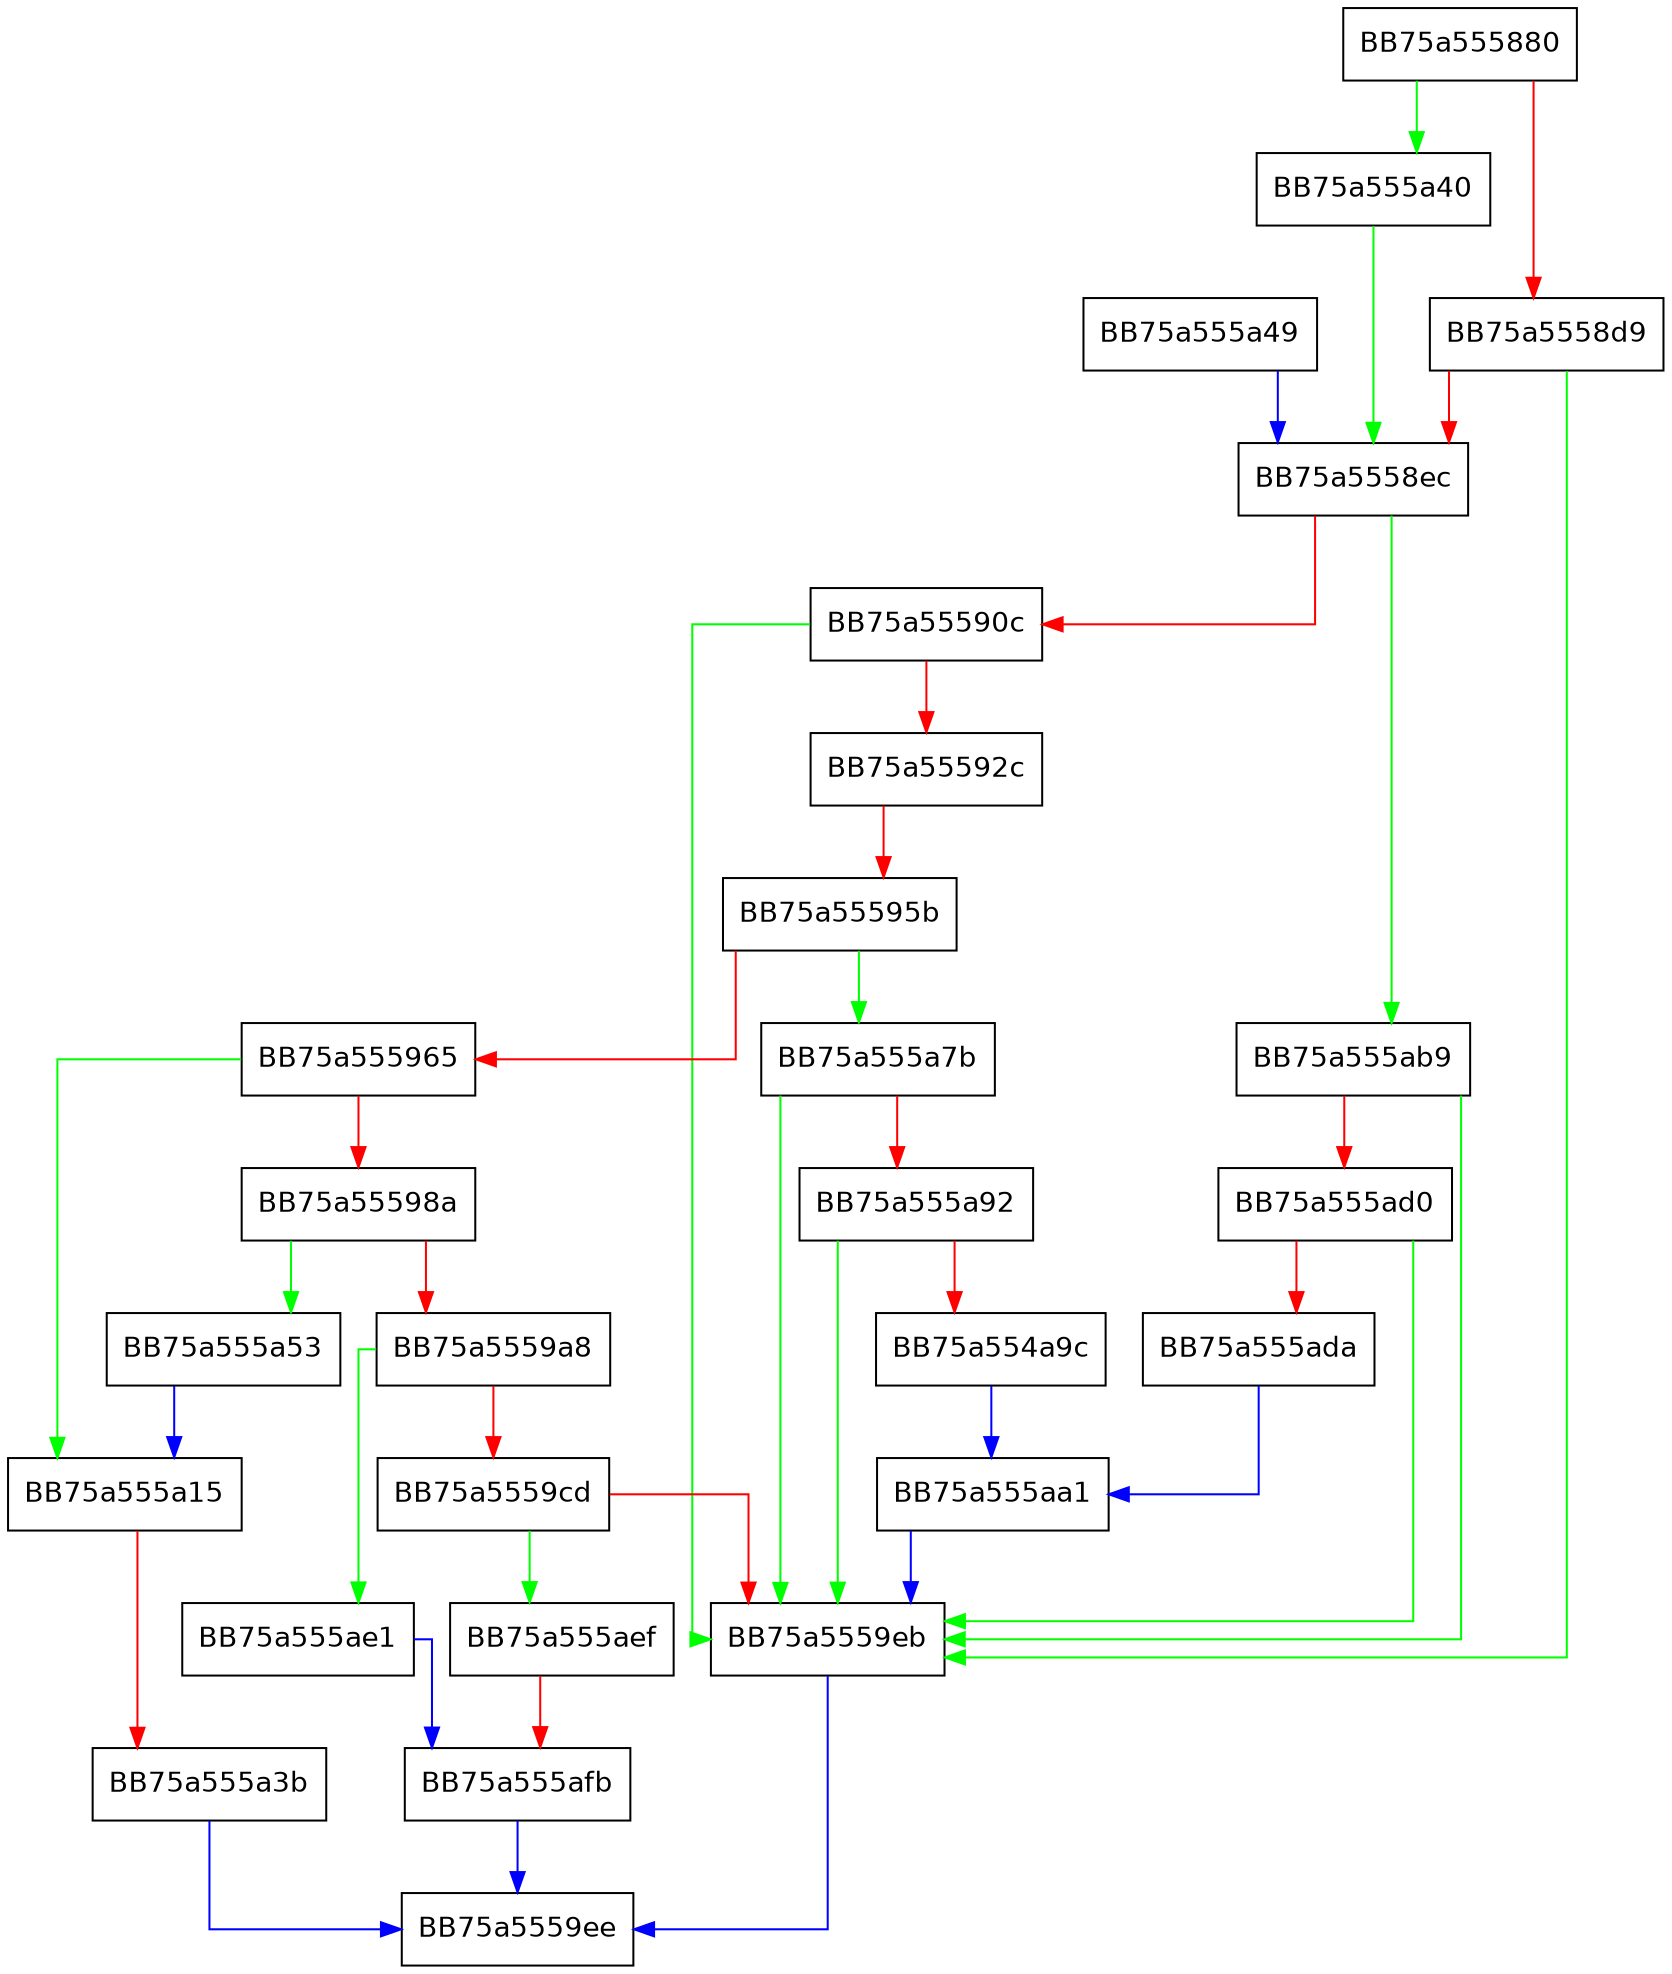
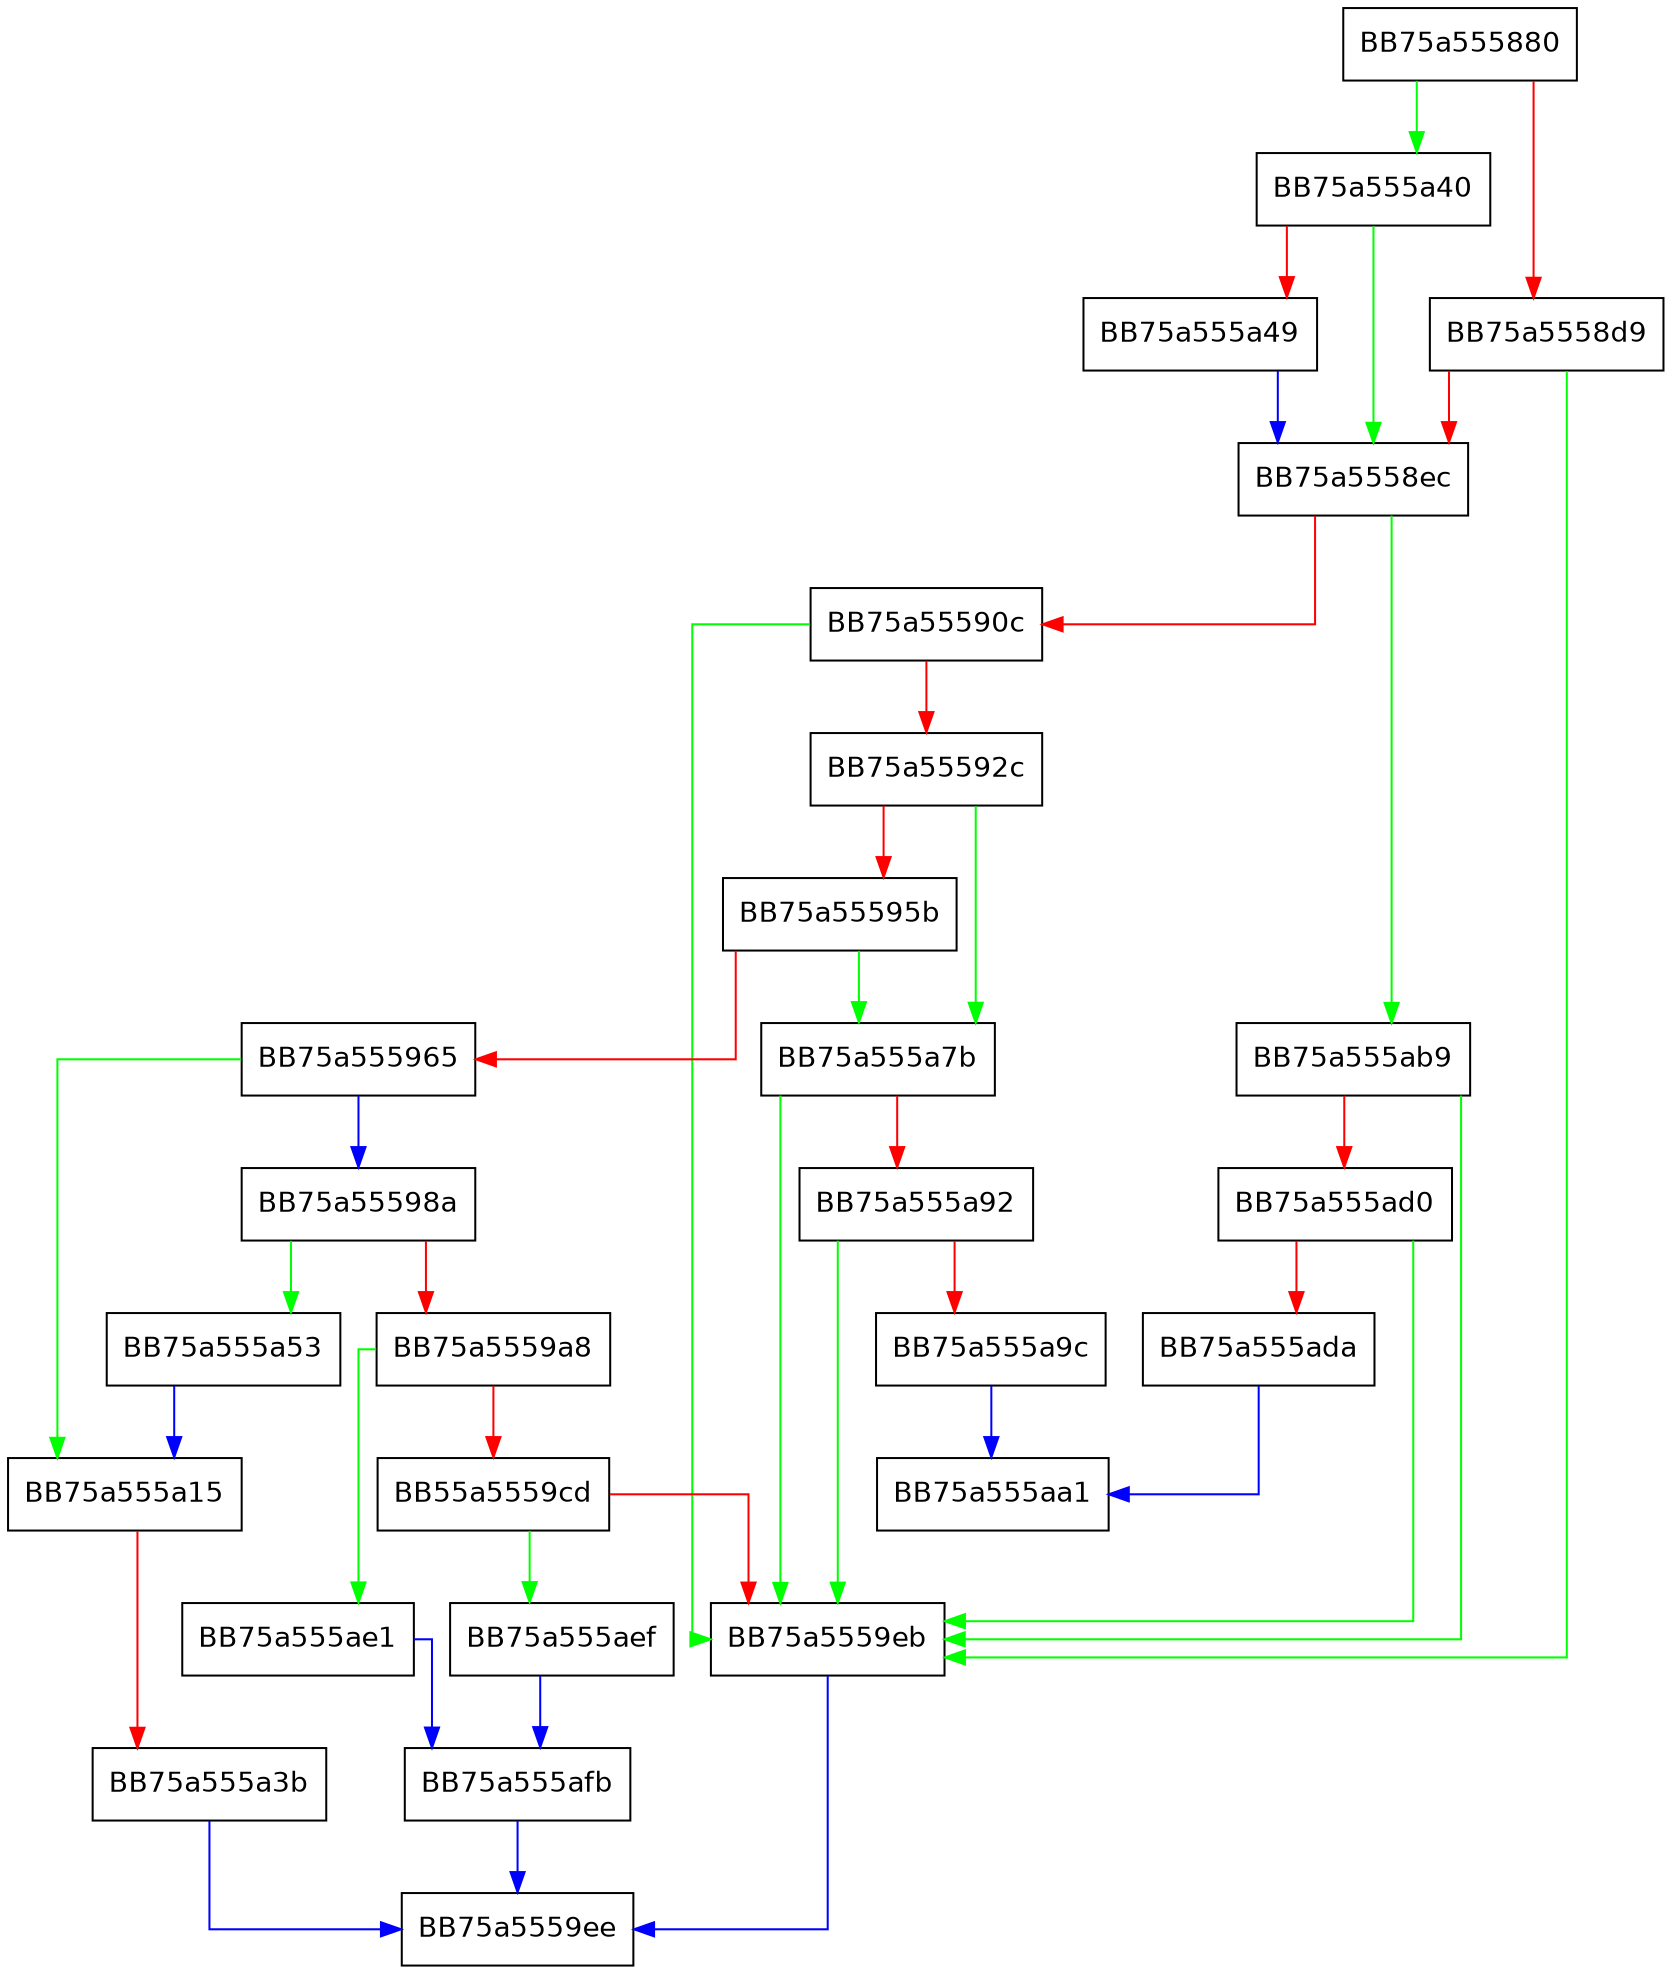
none -> (1287, 251)
none -> (976, 904)
(358, 1121) -> (358, 1121)
(991, 1349) -> (991, 1349)
(493, 1494) -> (493, 1494)
(911, 1556) -> none
(540, 1701) -> (540, 1701)
